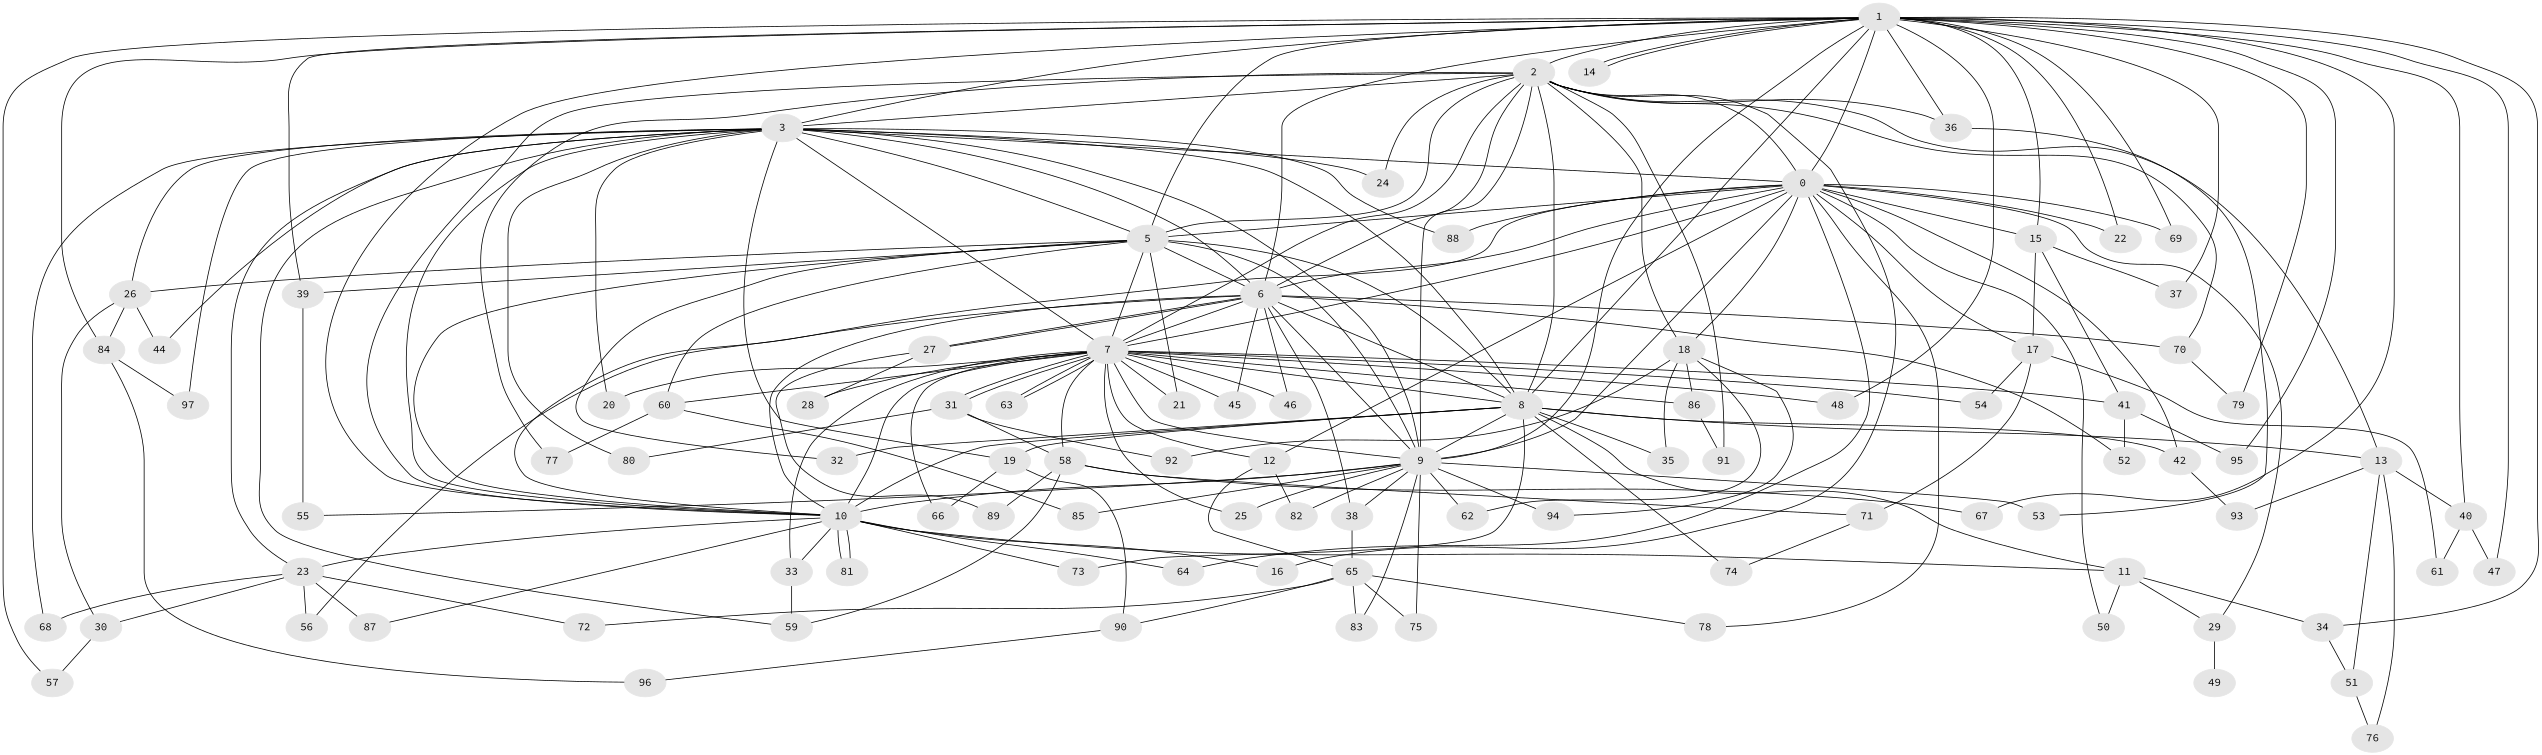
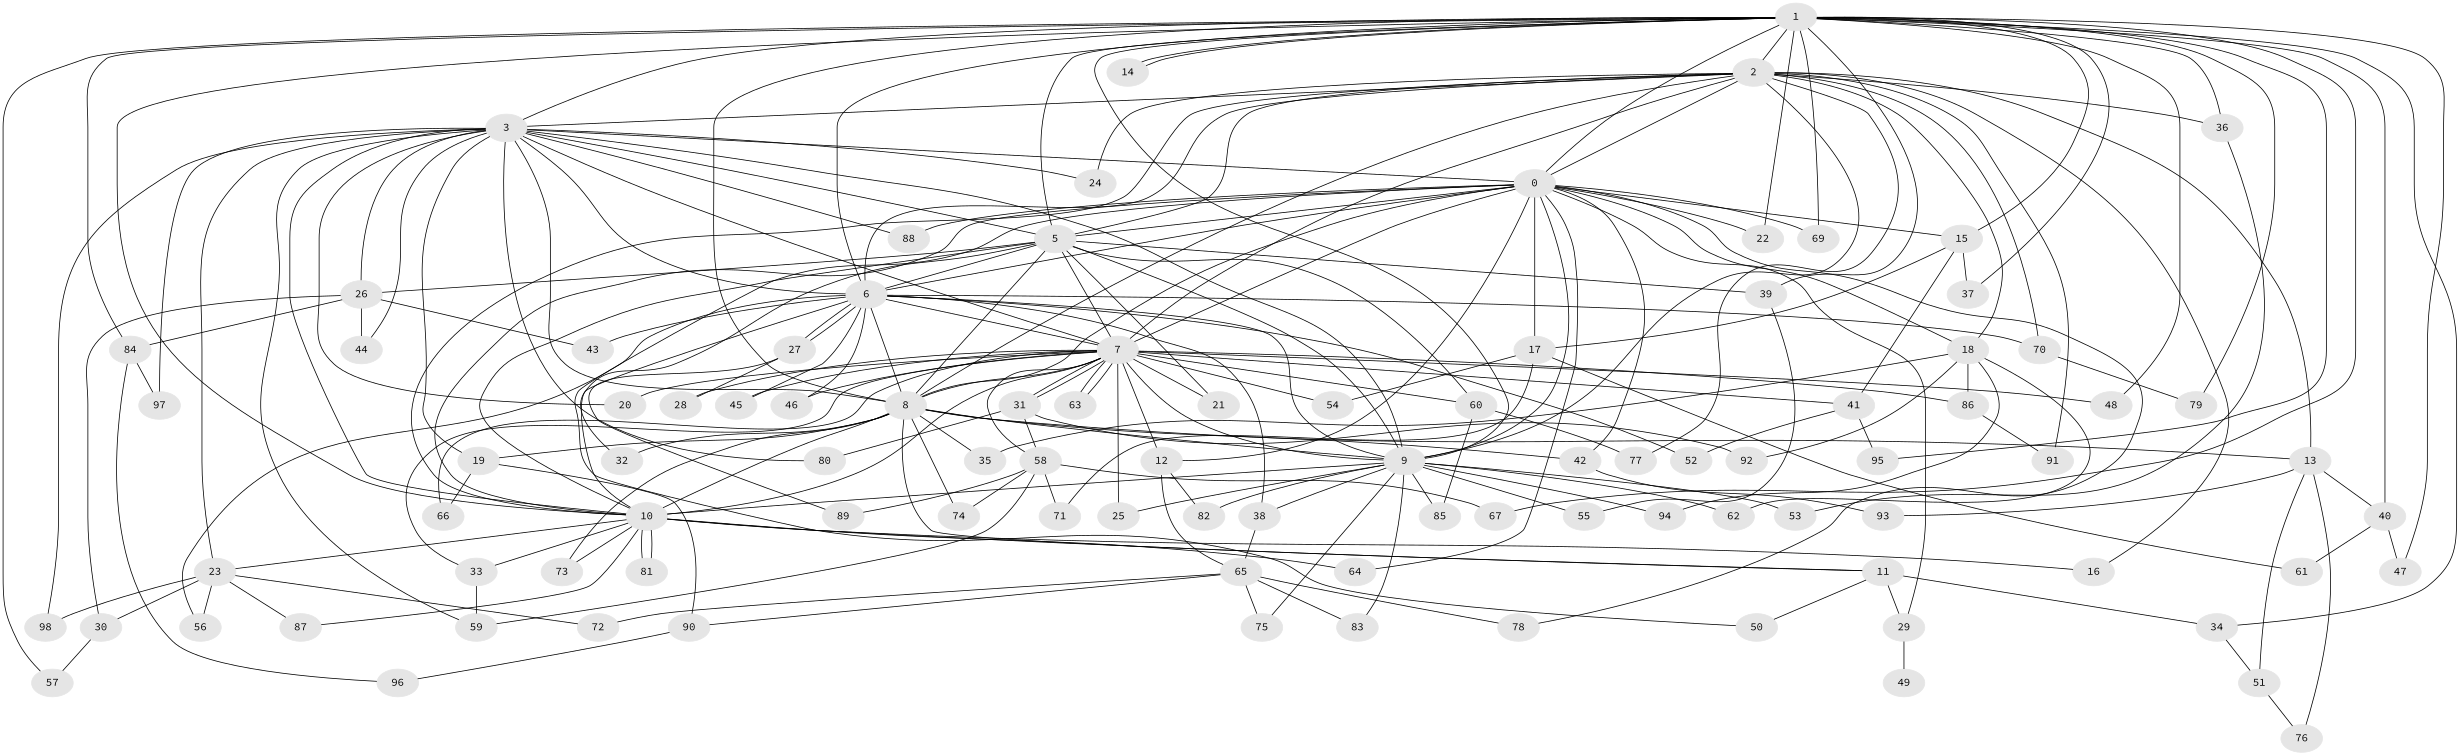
none -> (1208, 269)
none -> (593, 350)
(1799, 545) -> (1008, 483)
(45, 627) -> (45, 627)
